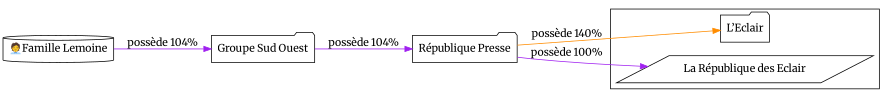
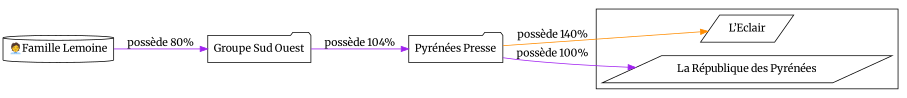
(745, 29) -> (747, 29)
(163, 43) -> (161, 43)
(465, 49) -> (456, 49)
(745, 69) -> (747, 69)
